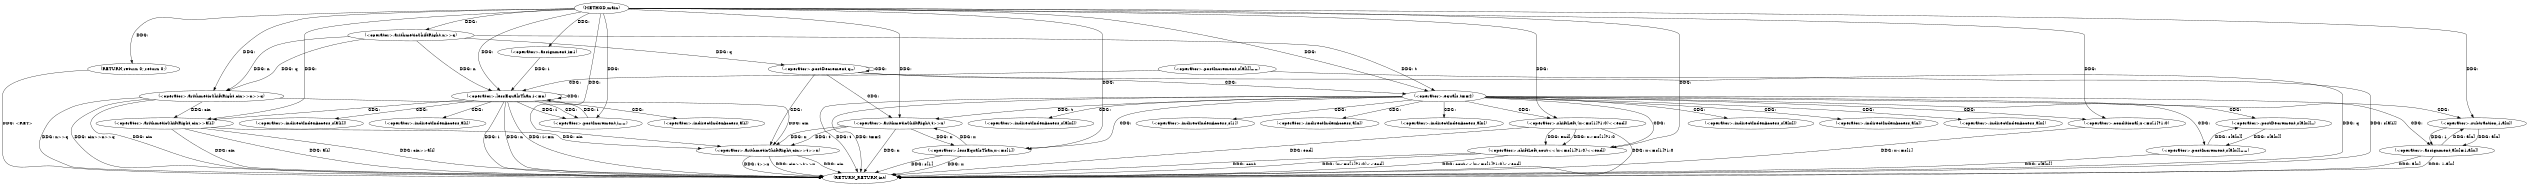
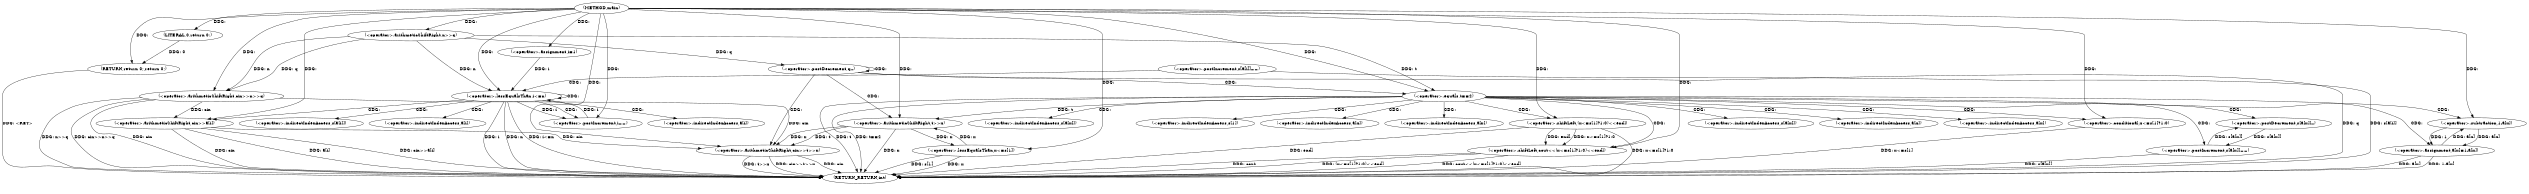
none -> (188, 35)
(1208, 105) -> none
